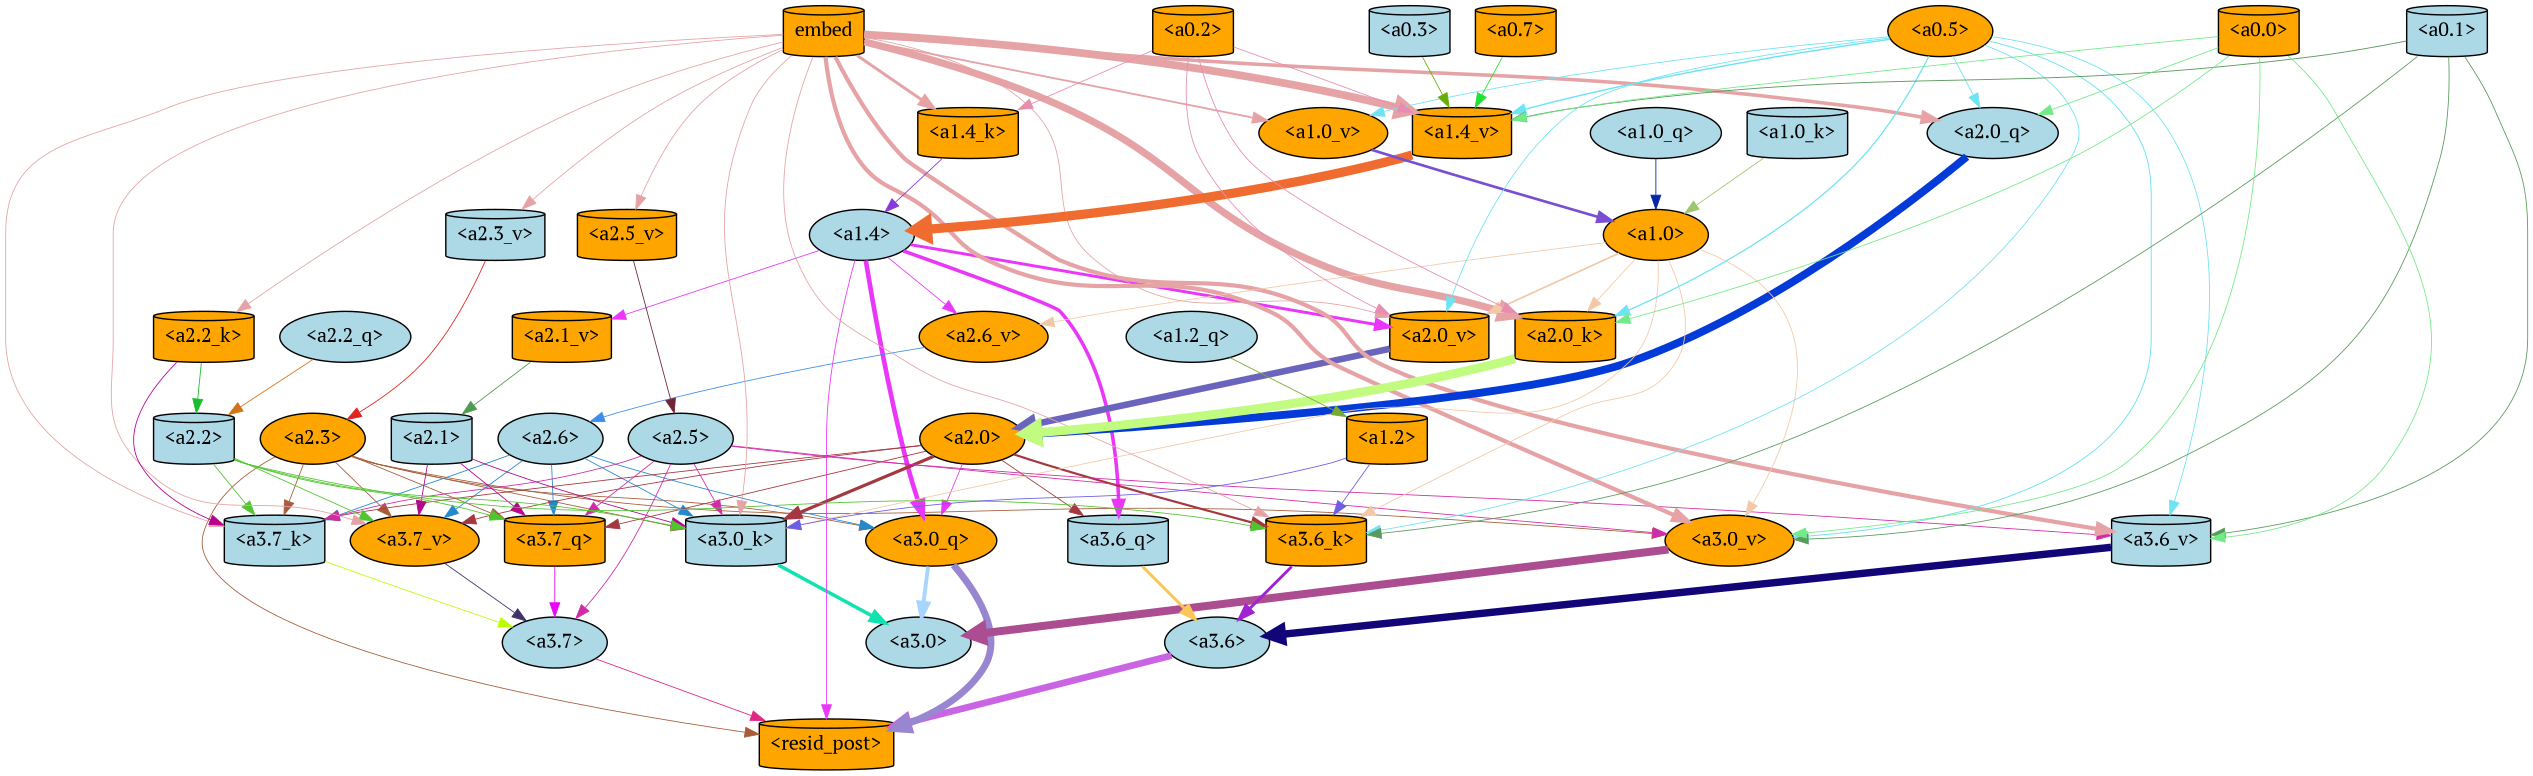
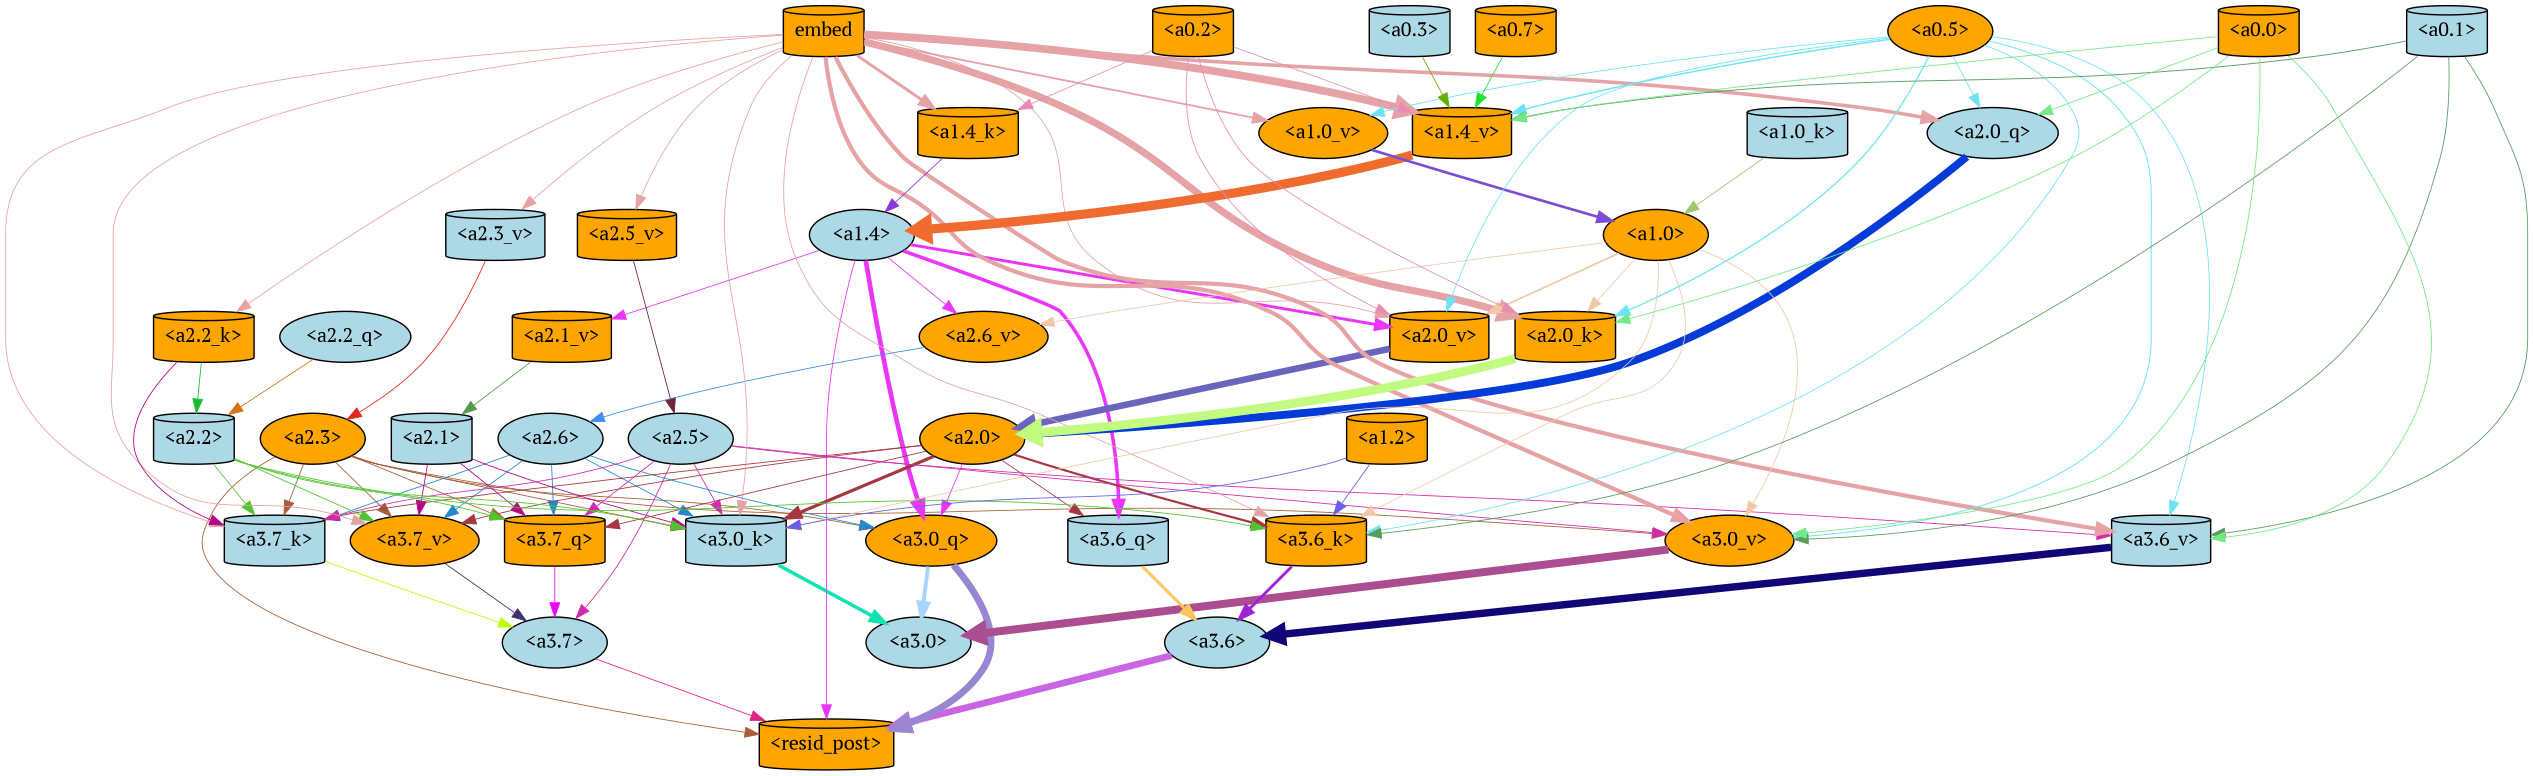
(1656, 133) -> none
(1192, 337) -> none
